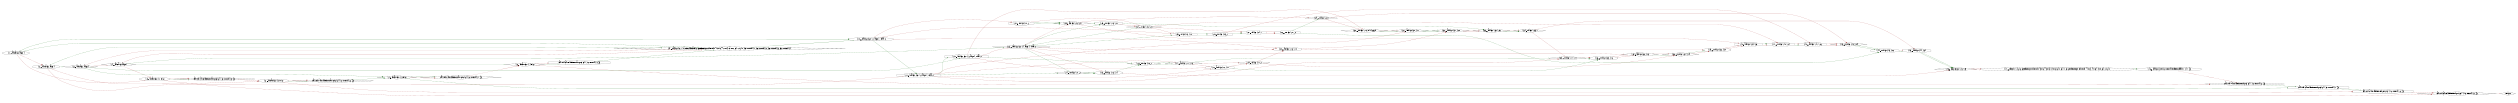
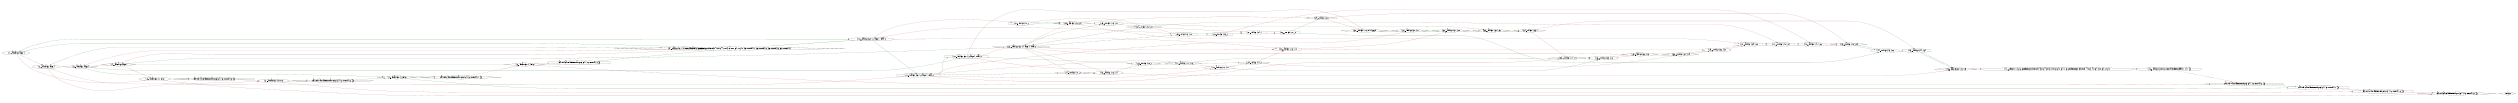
(1749, 44) -> (1749, 44)
